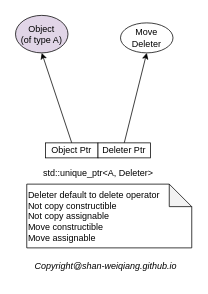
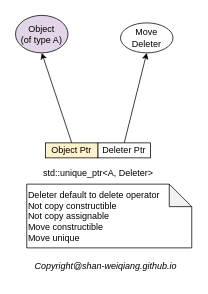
(72, 150) -> (72, 150)
(106, 216) -> (106, 216)
